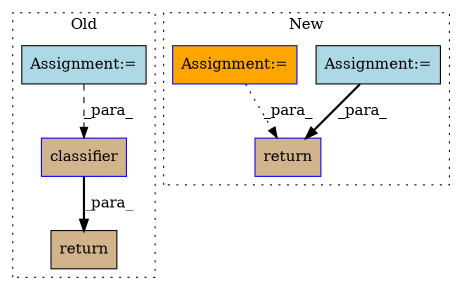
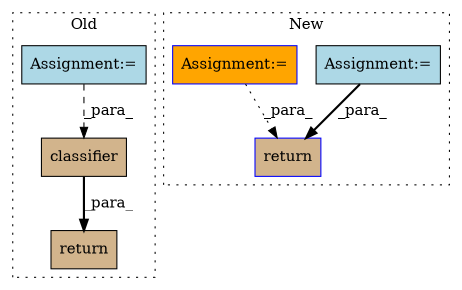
(84, 157) -> (84, 157)
